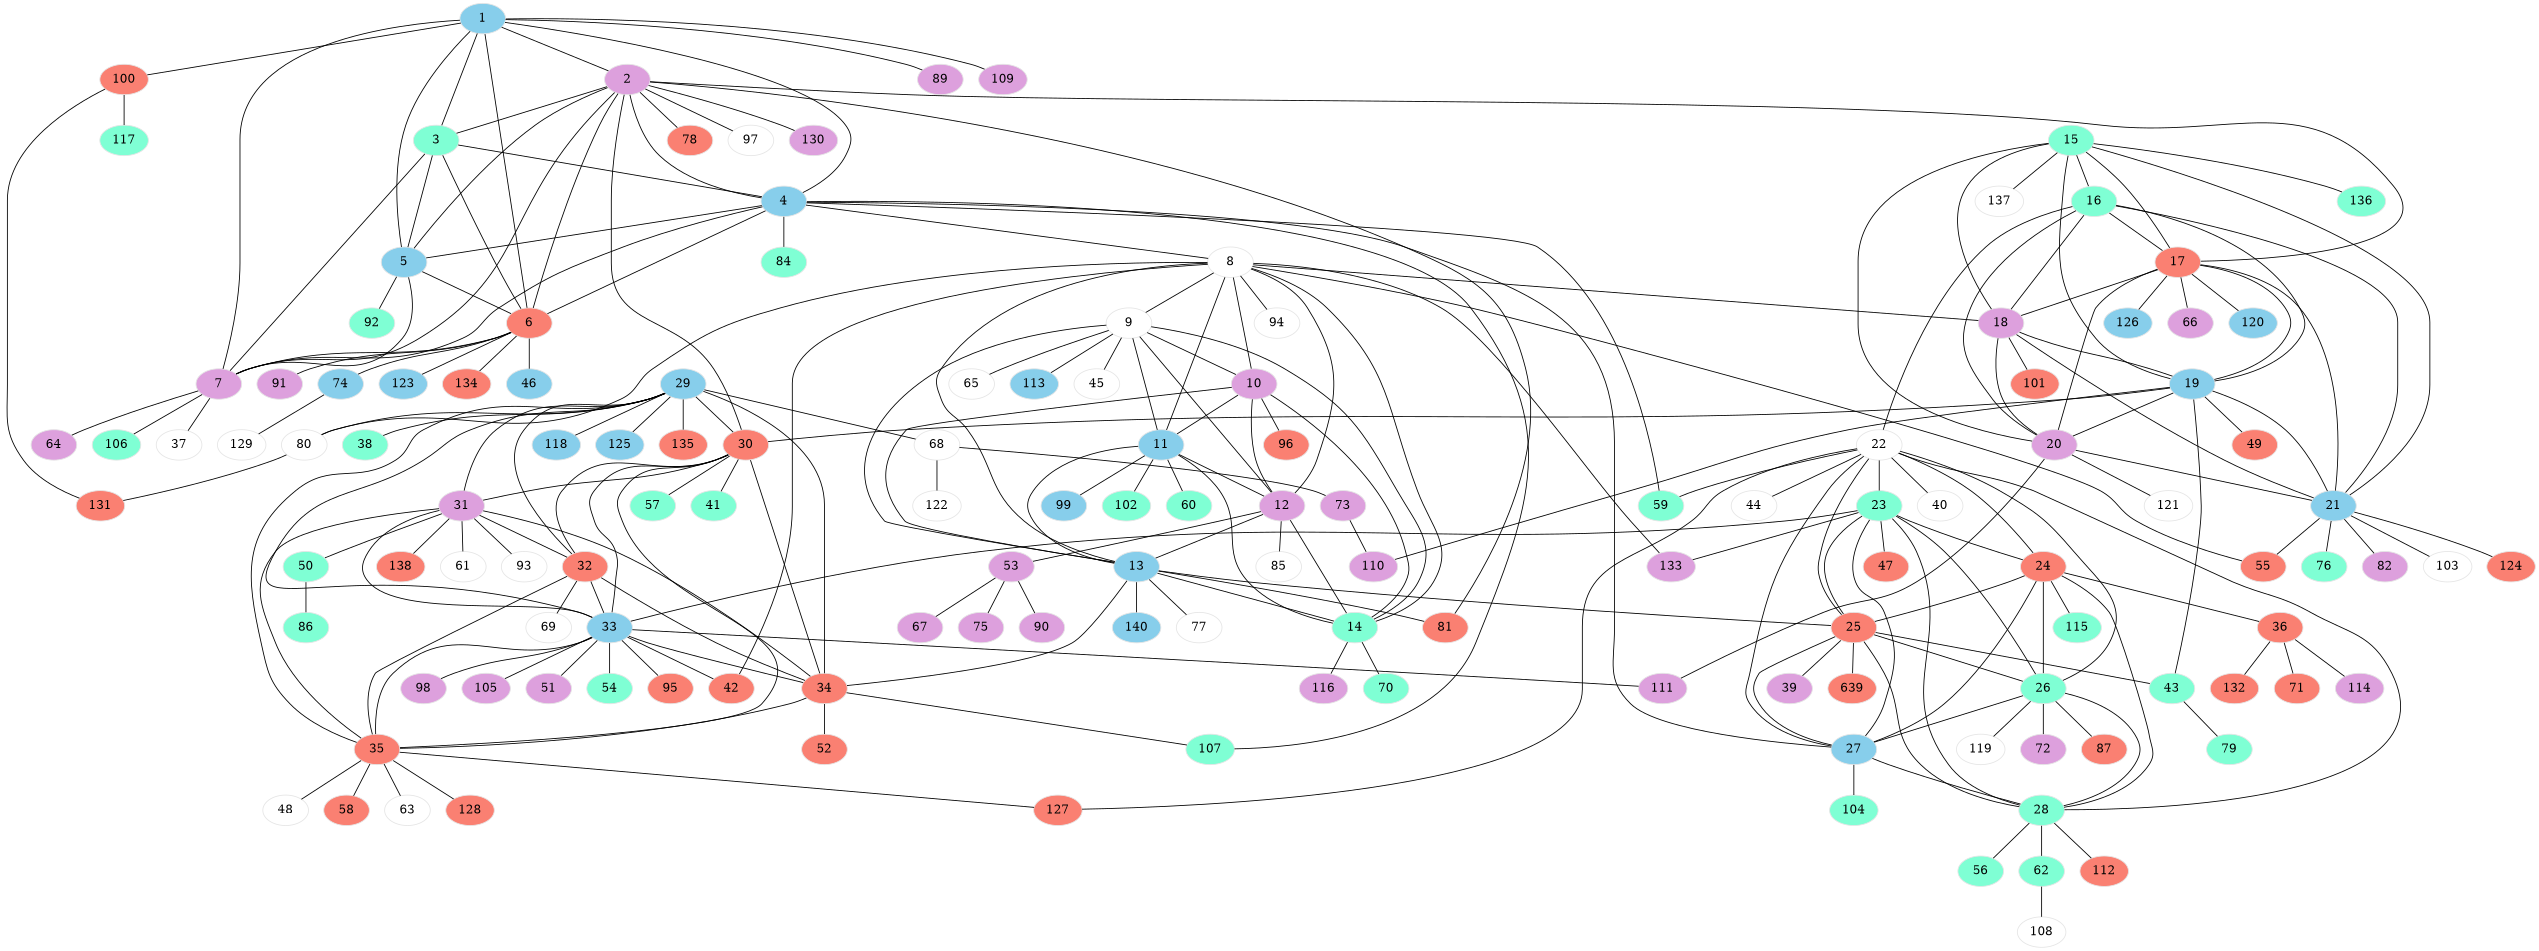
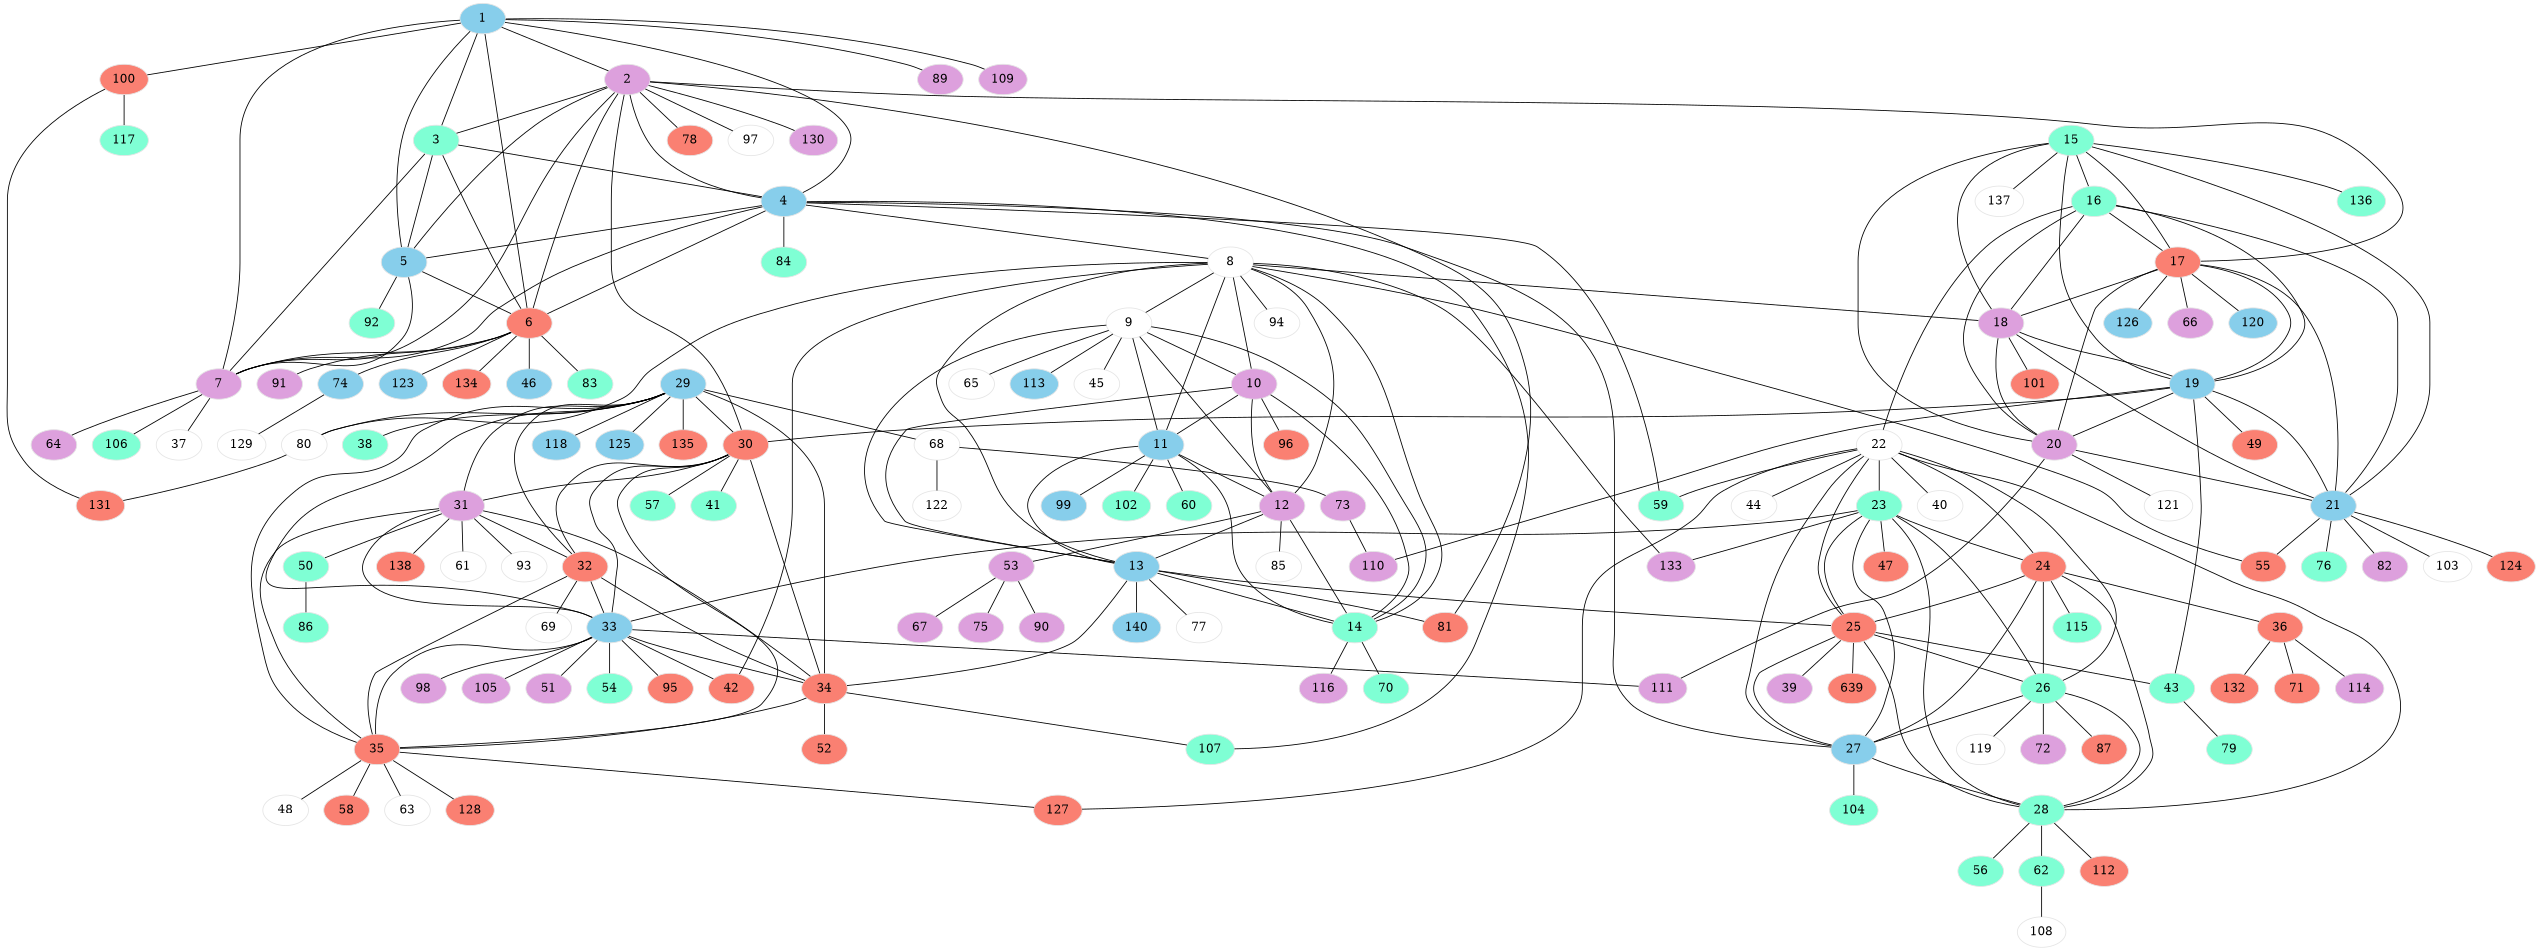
none -> (590, 384)
